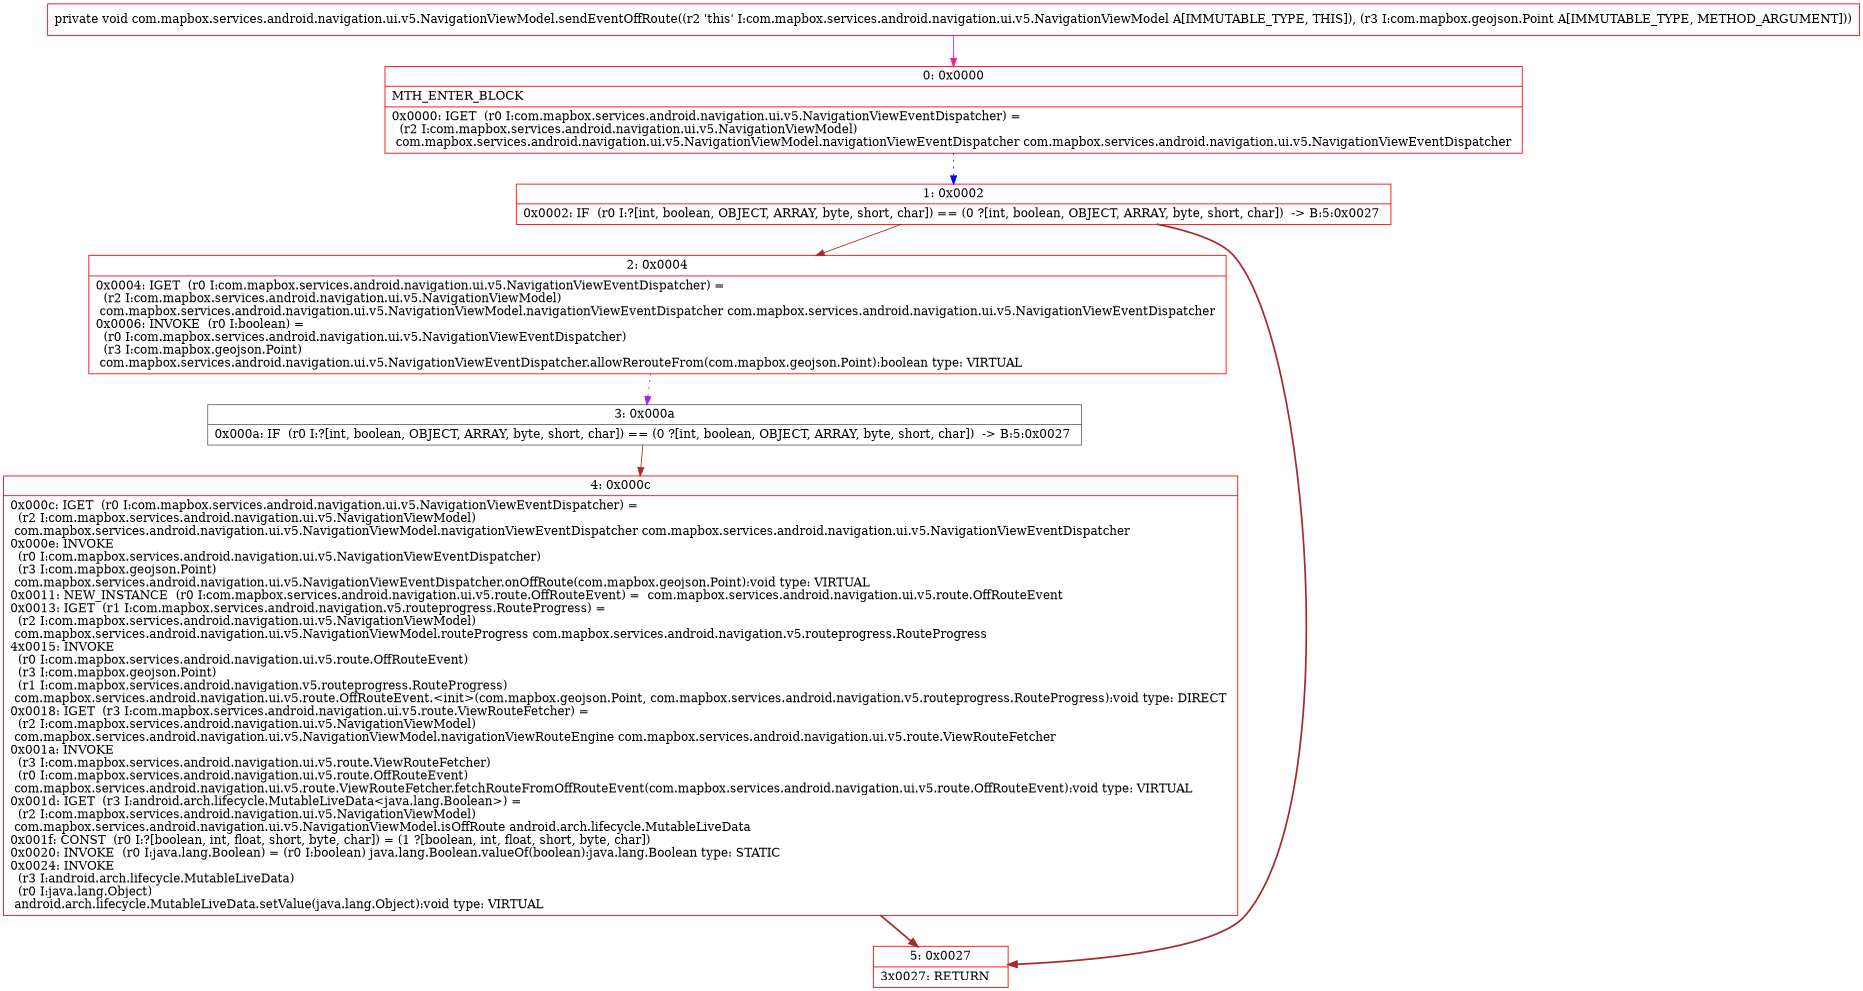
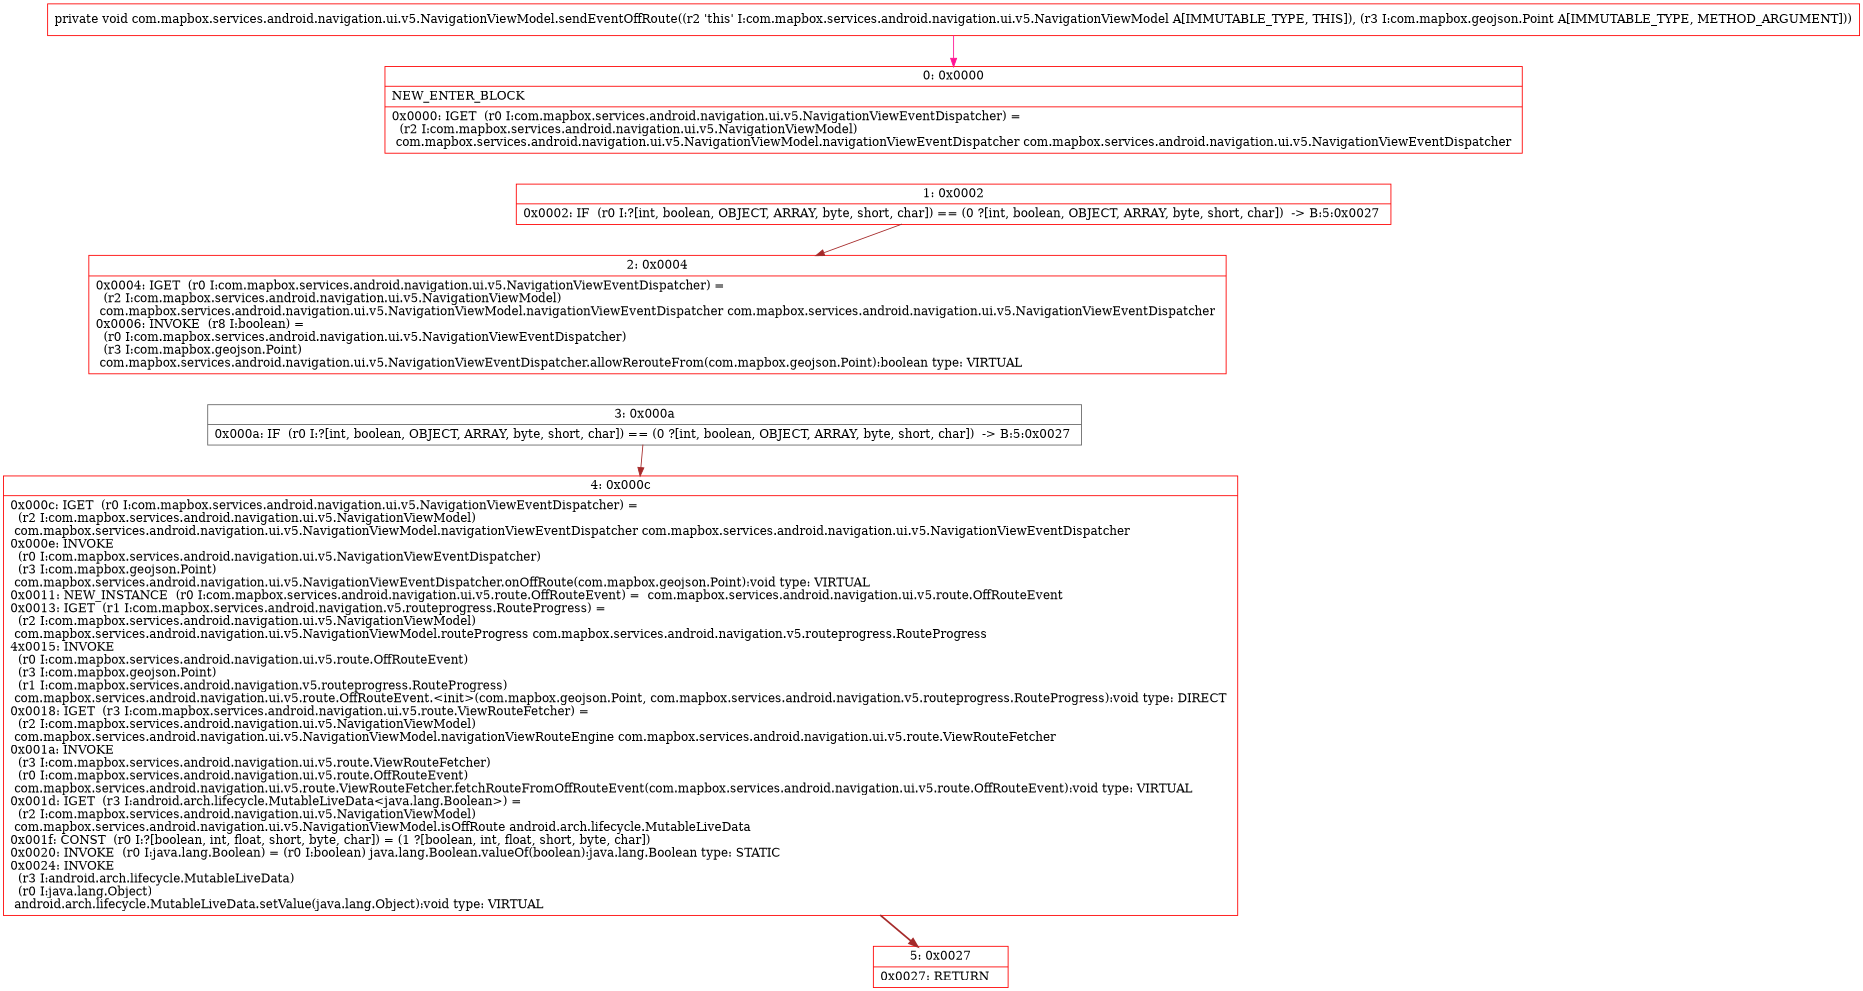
(458, 96) -> (458, 96)
(954, 164) -> none
(202, 324) -> (202, 324)
(649, 385) -> none
(1305, 661) -> none
(941, 977) -> (941, 977)
